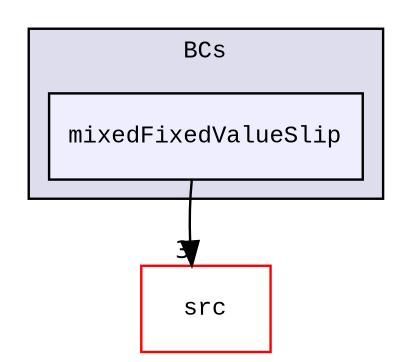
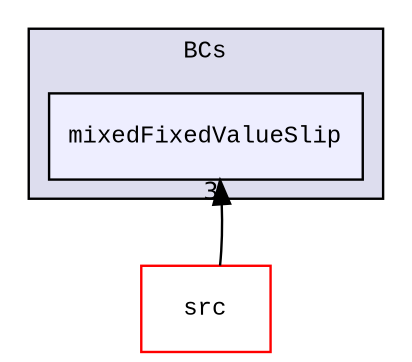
(190, 214) -> (222, 235)
